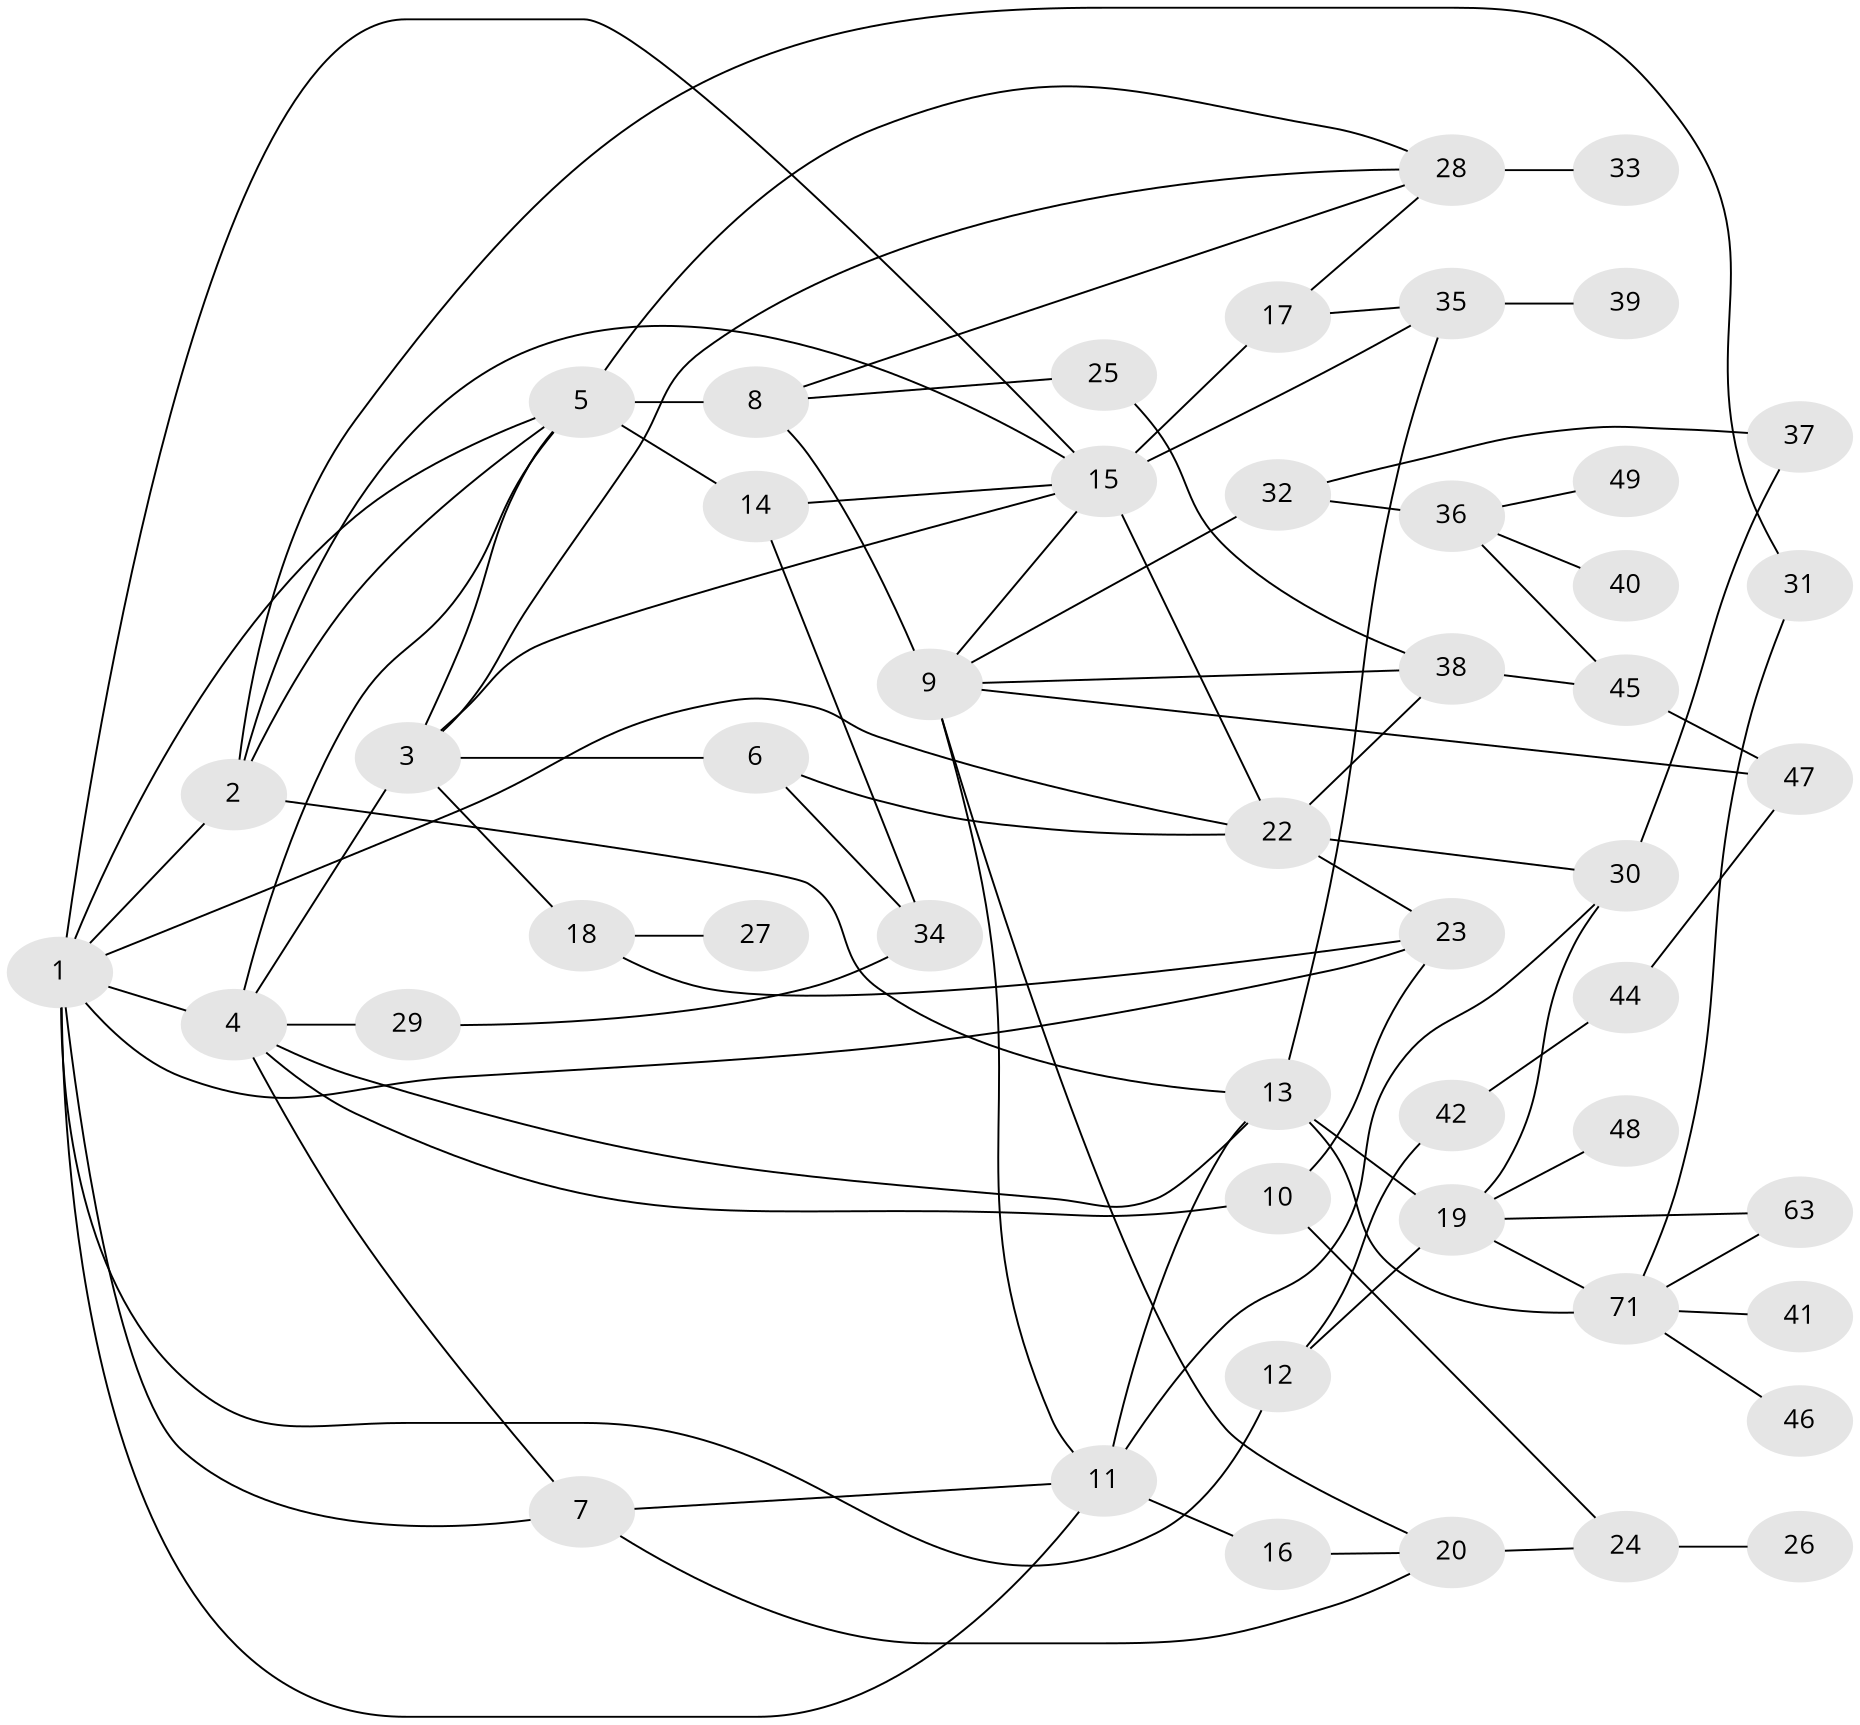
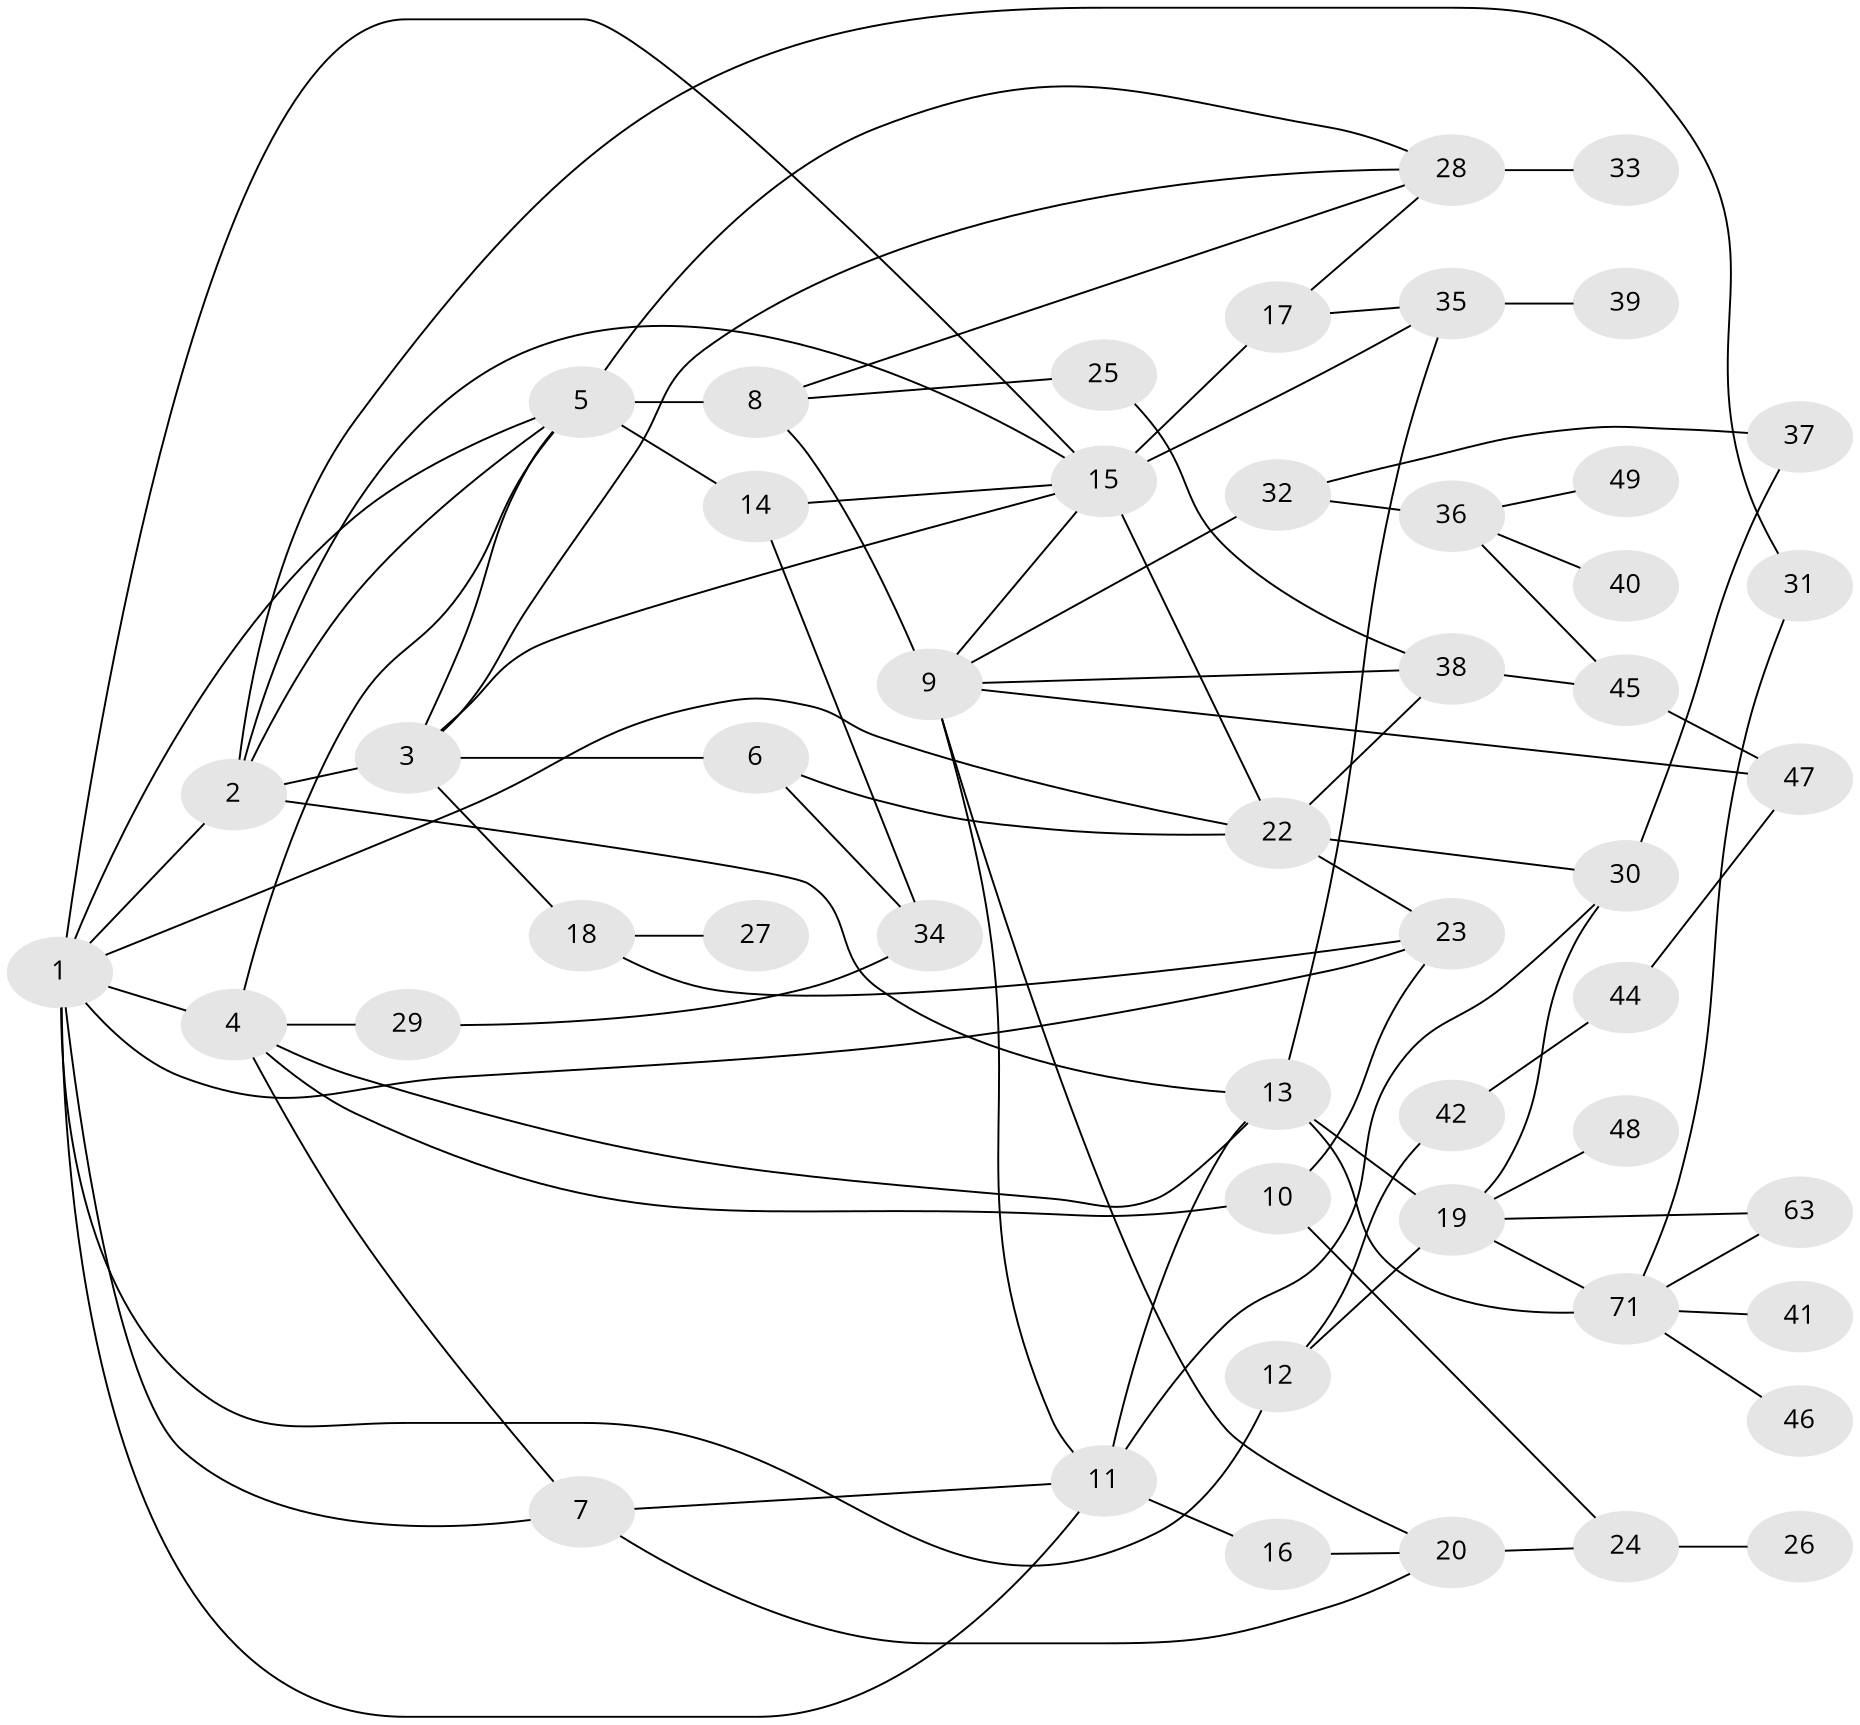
(321, 891) -> (334, 773)
